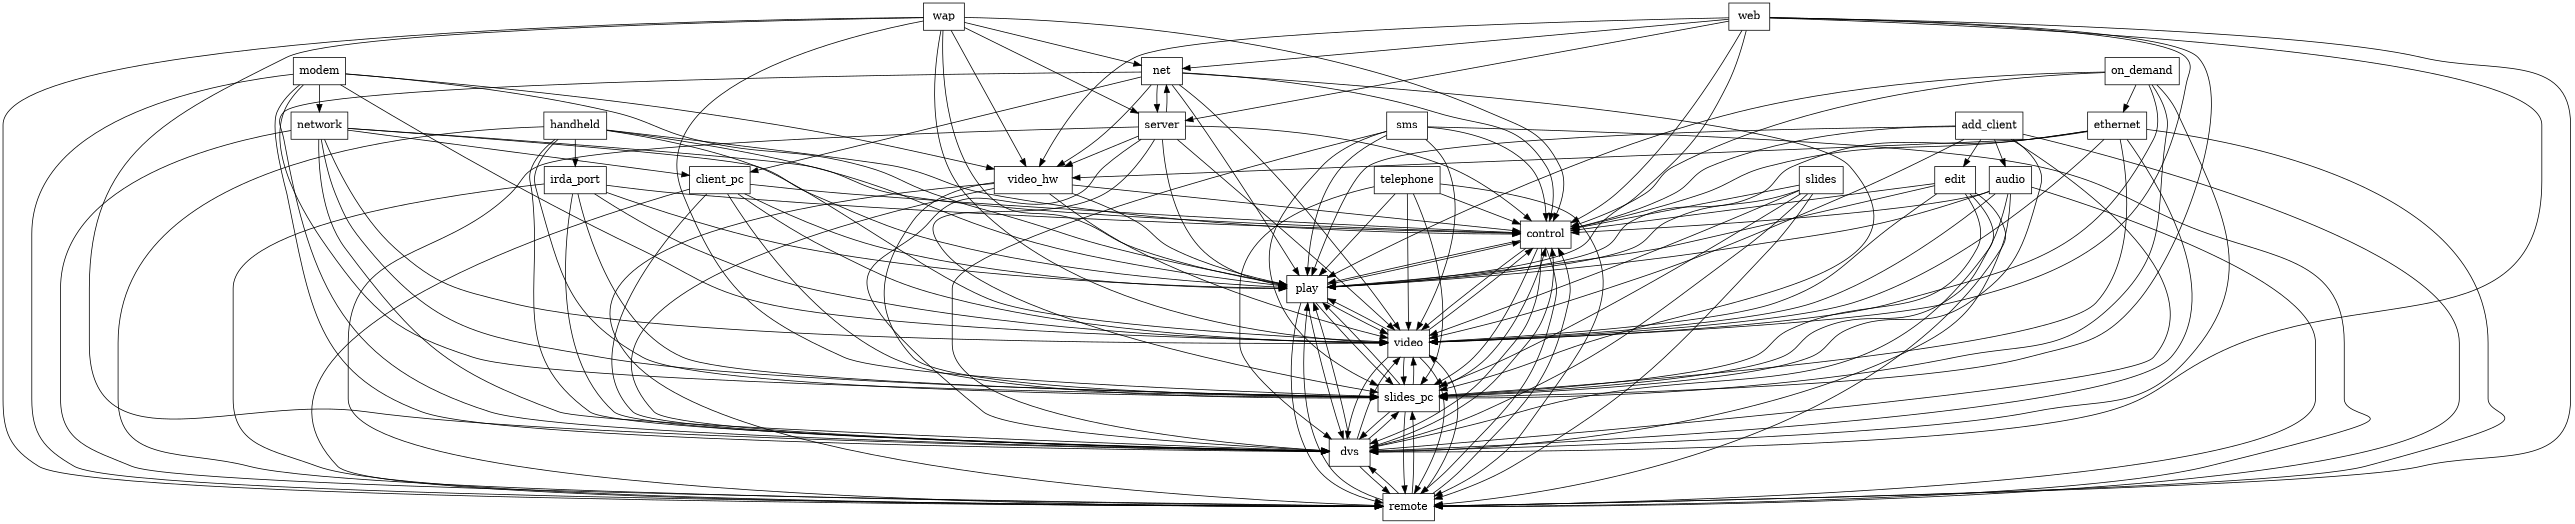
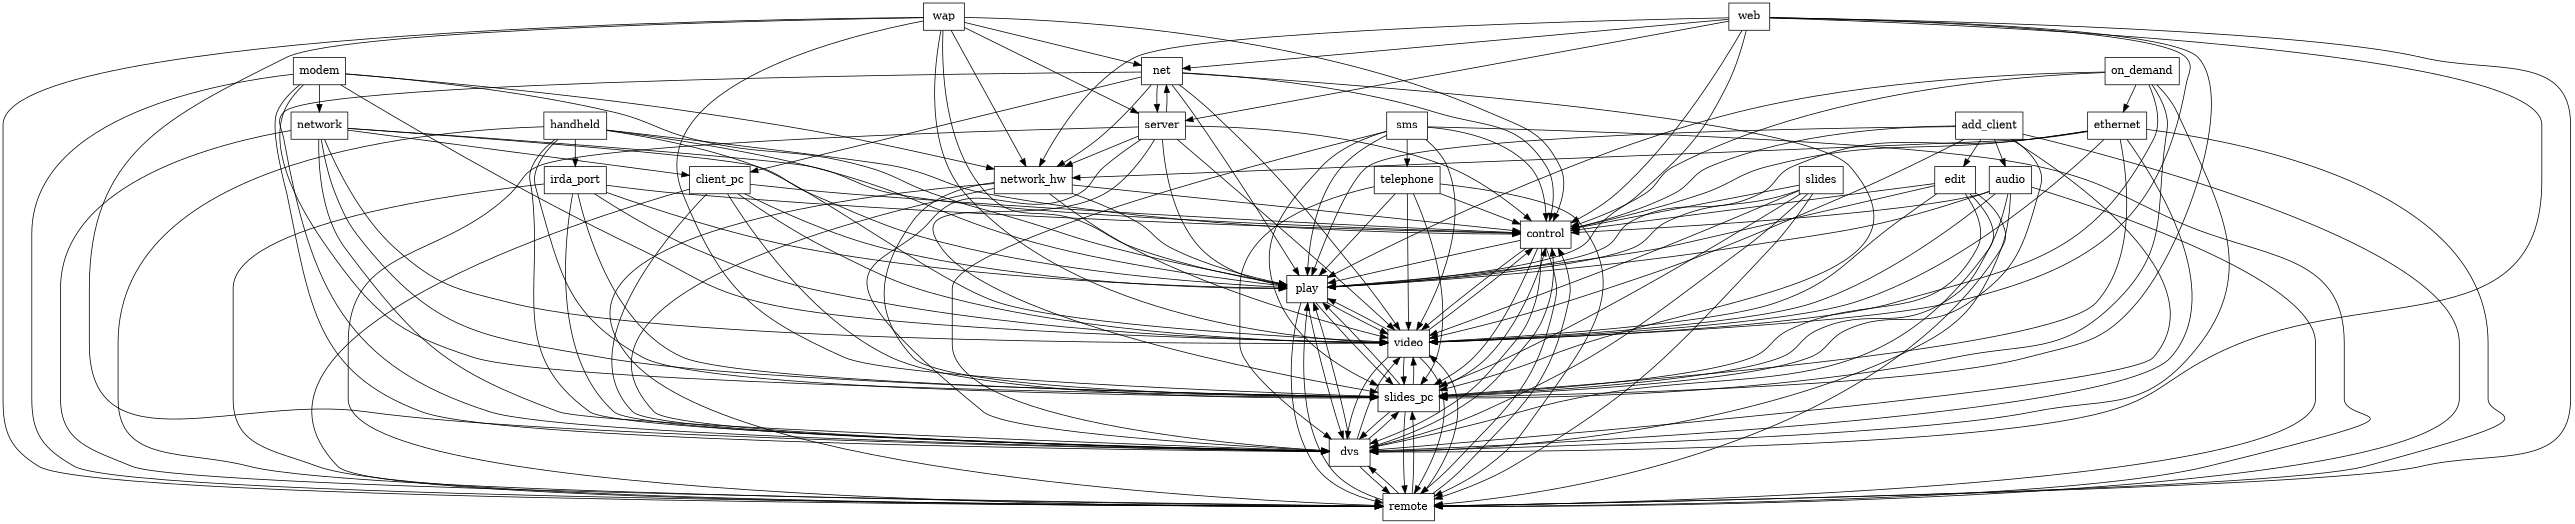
none -> (1407, 149)
(1033, 180) -> (1033, 180)
(1420, 264) -> none
